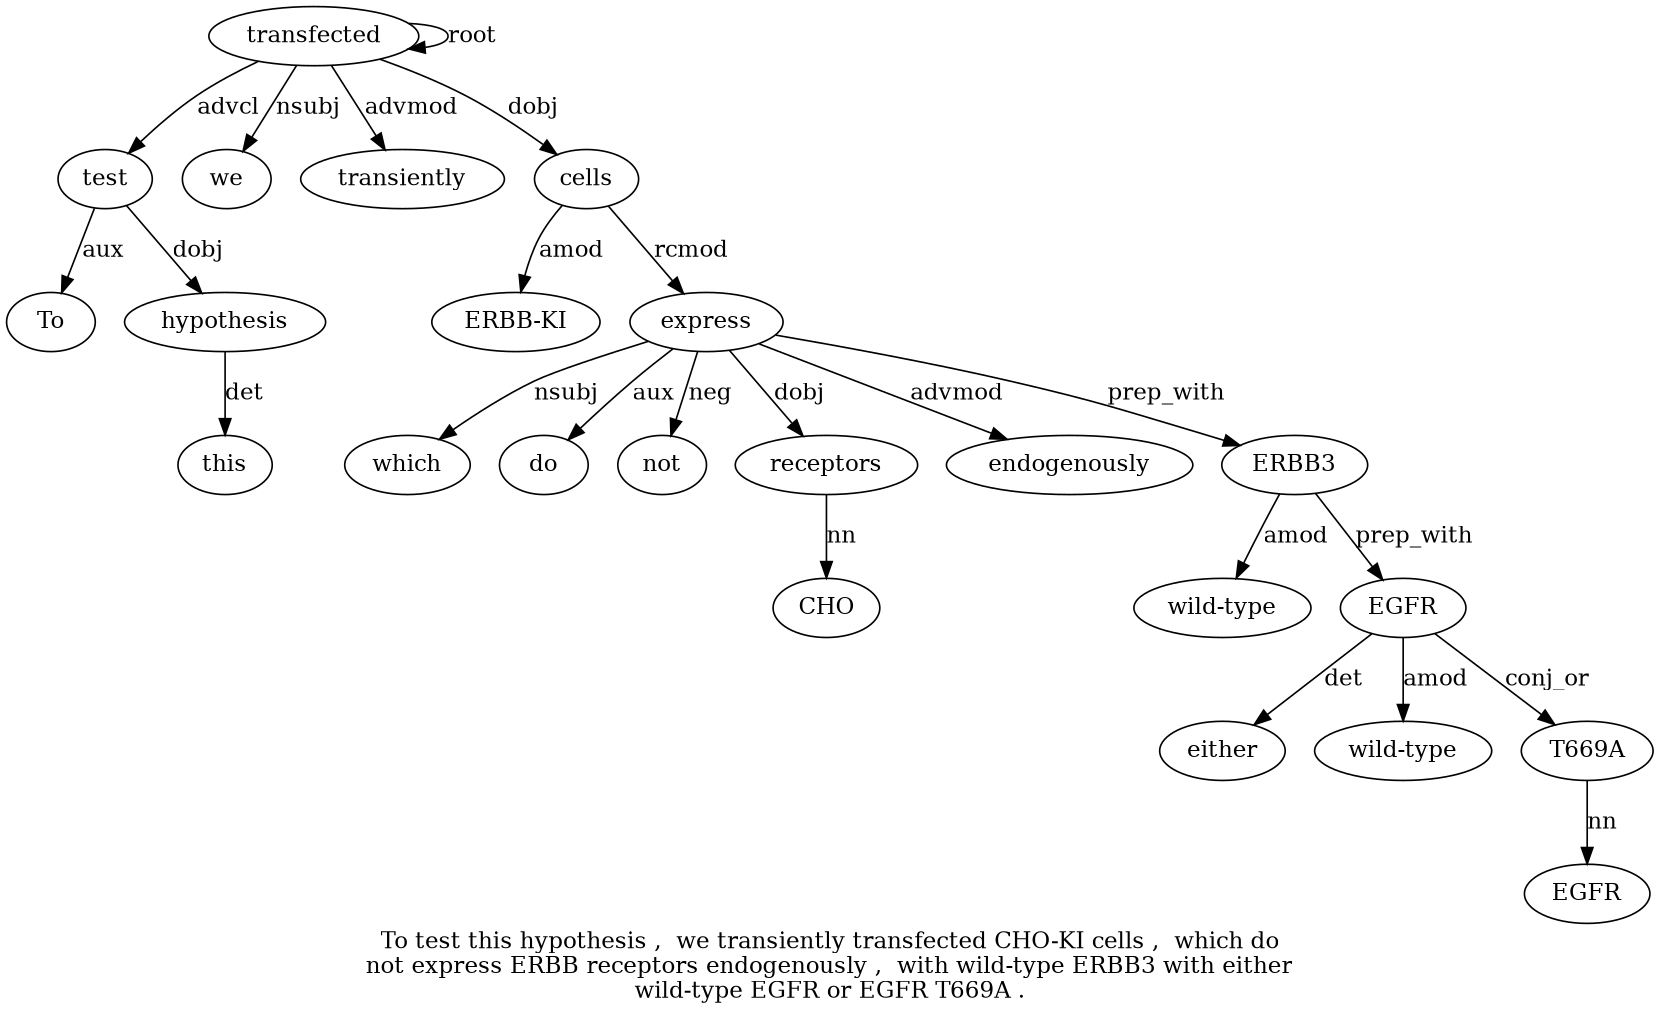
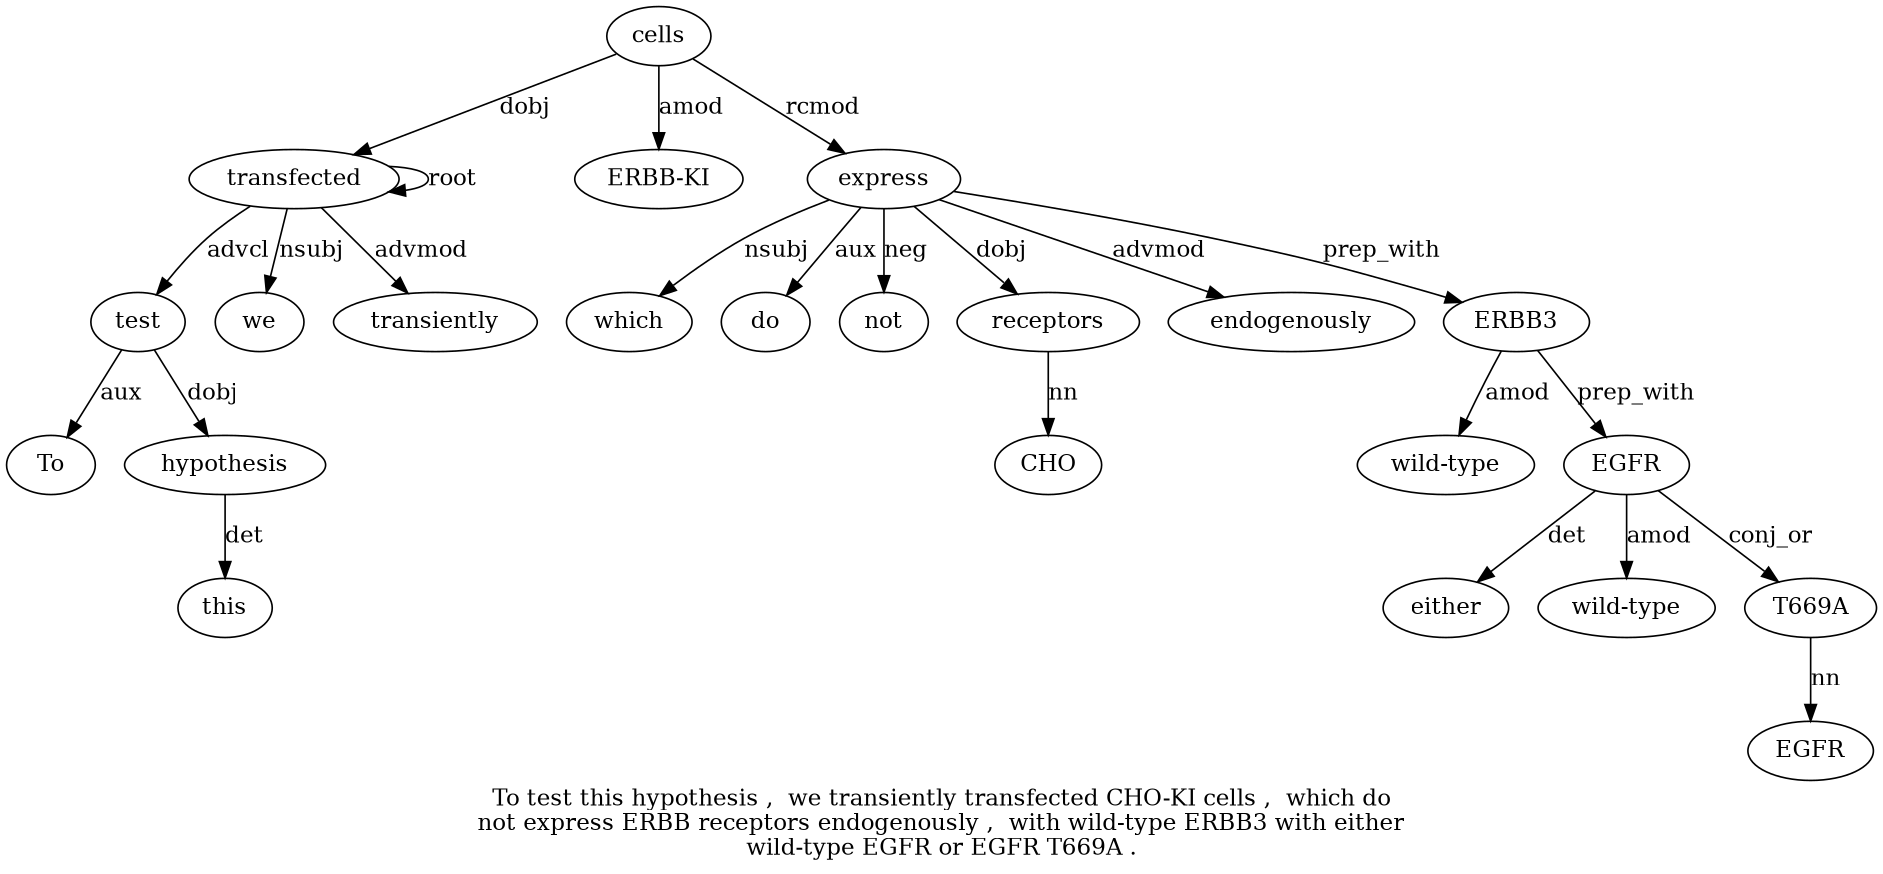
(465, 95) -> (493, 101)
